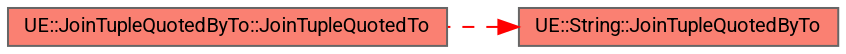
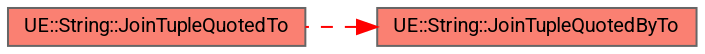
(228, 27) -> (157, 27)
